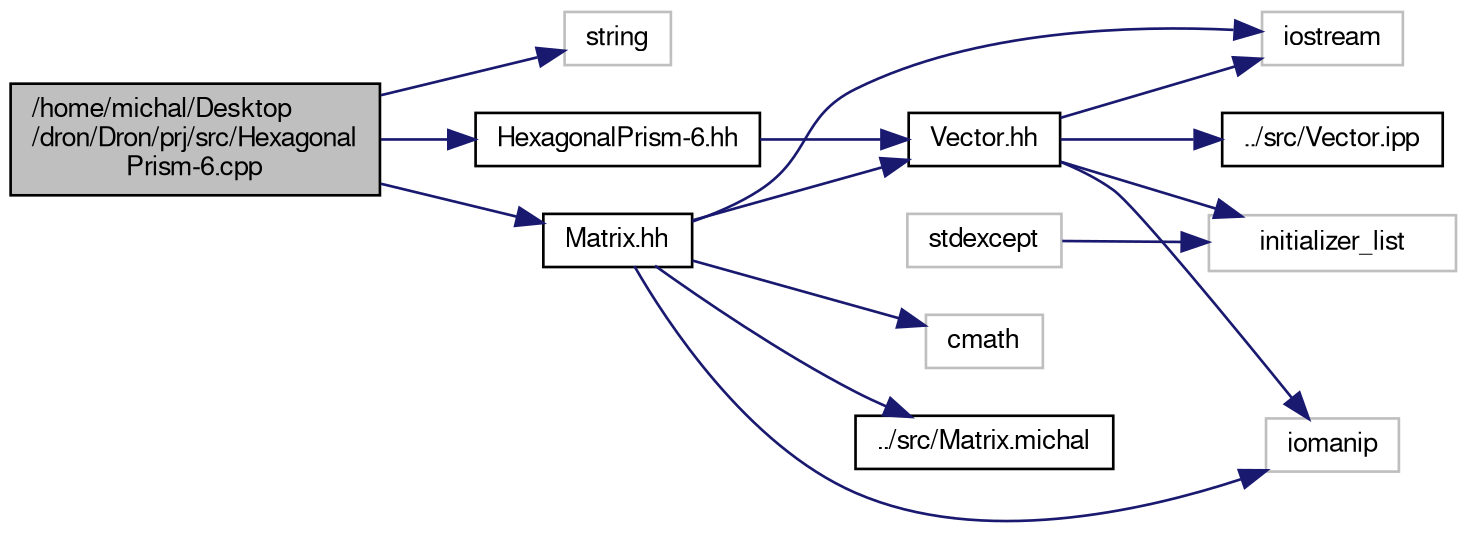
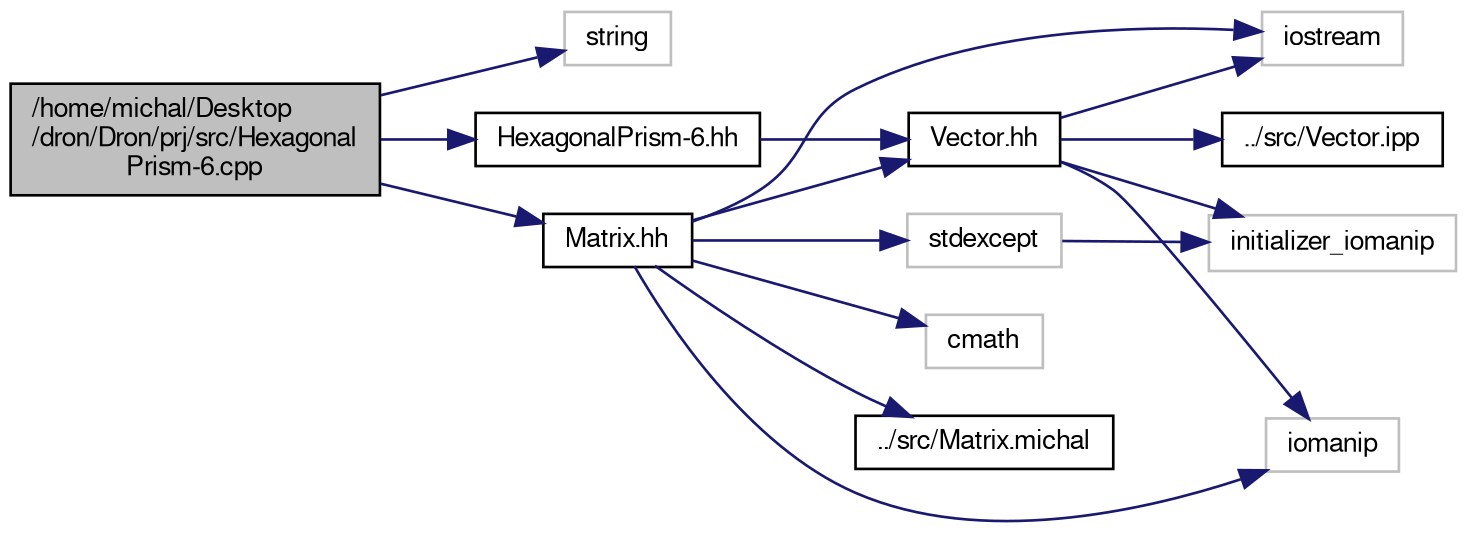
none -> (786, 240)
(1332, 243) -> (1332, 243)
